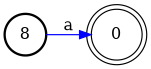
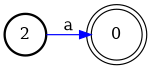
(25, 35) -> (25, 35)
